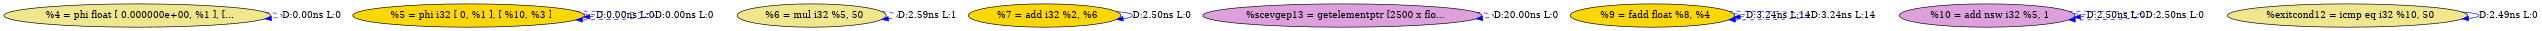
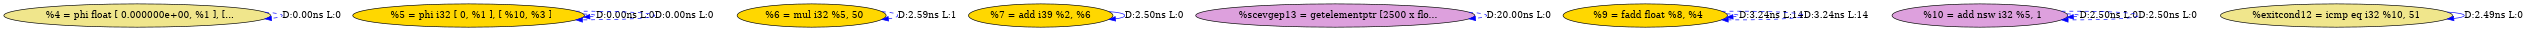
(812, 16) -> (812, 16)
(1045, 16) -> (1041, 16)
(2347, 16) -> (2336, 16)
